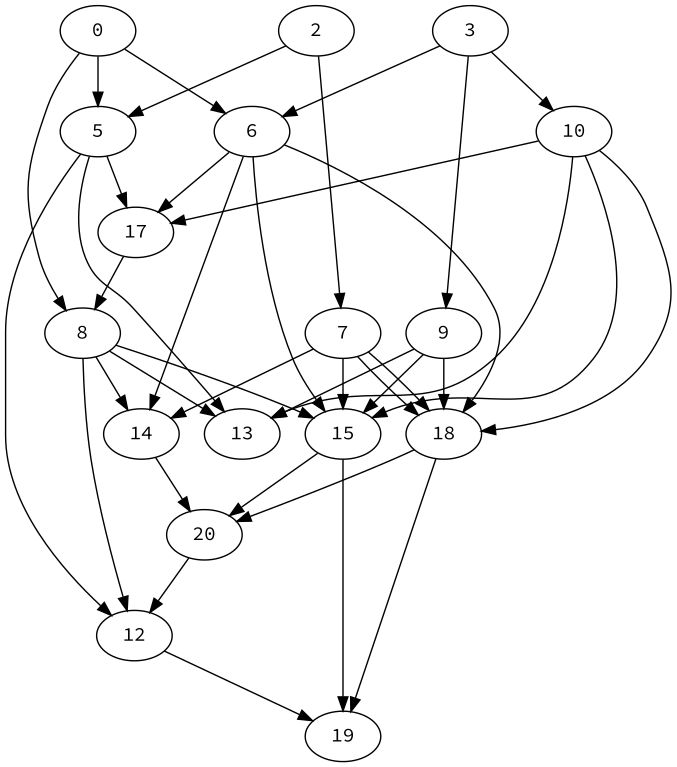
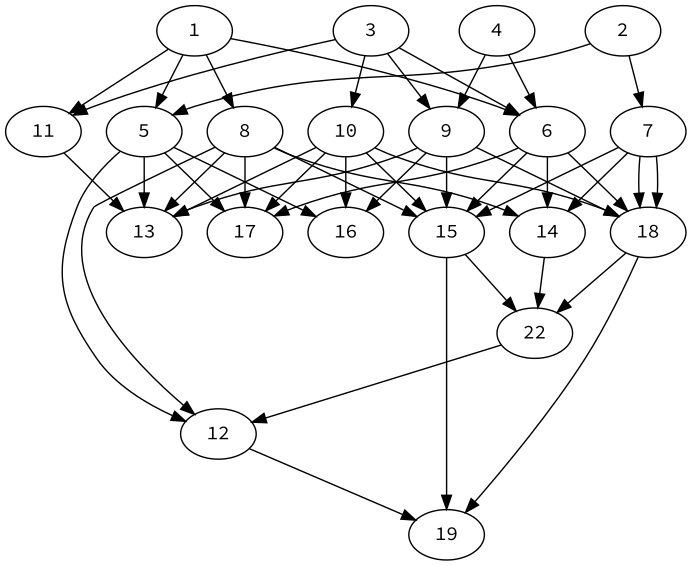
(98, 31) -> (195, 31)
none -> (497, 31)
none -> (43, 132)
none -> (346, 232)
(113, 277) -> (245, 172)
(204, 535) -> (535, 333)
